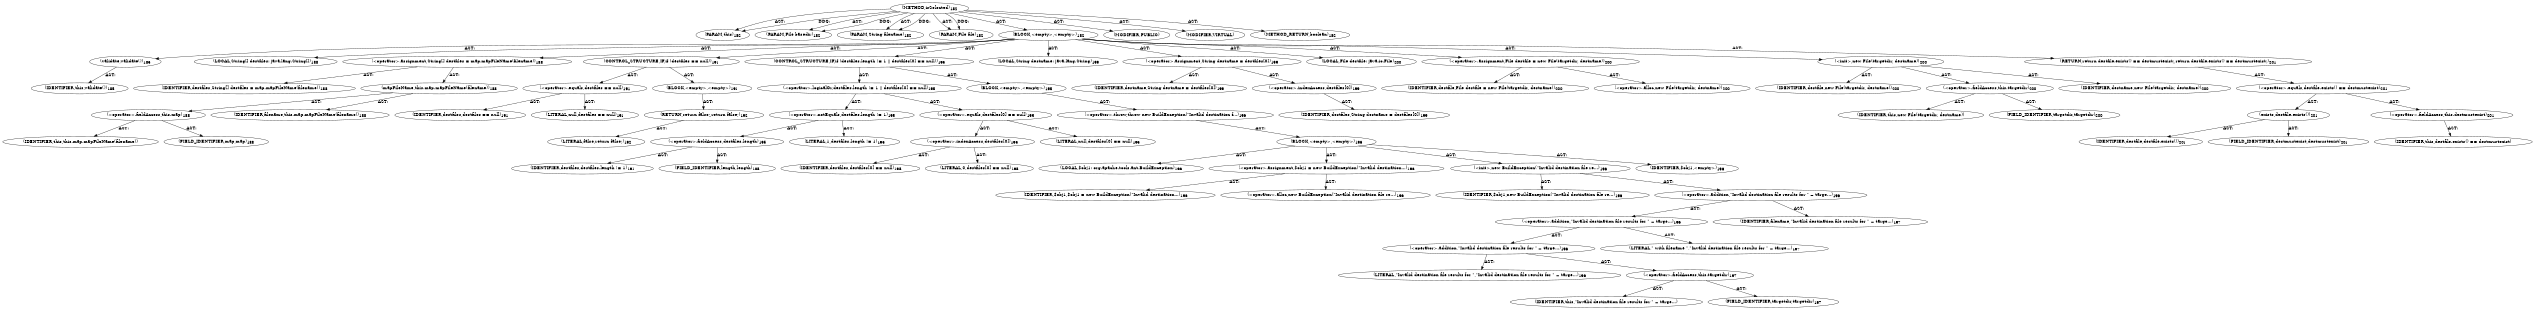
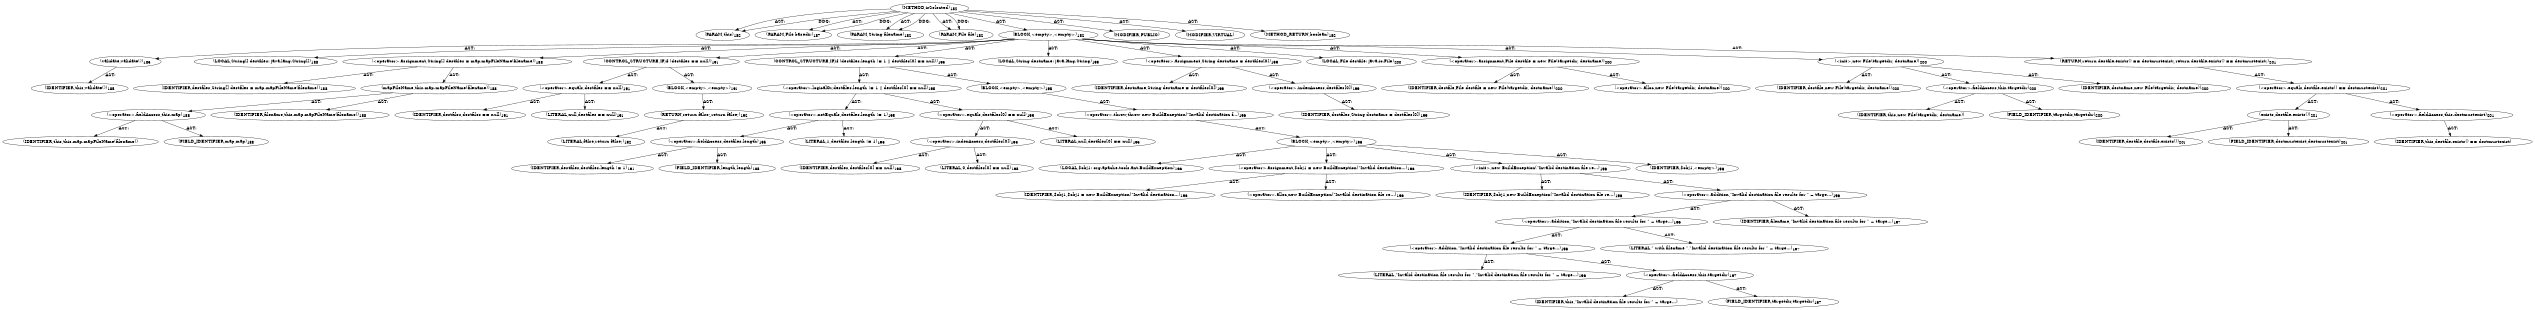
(817, 35) -> (817, 35)
